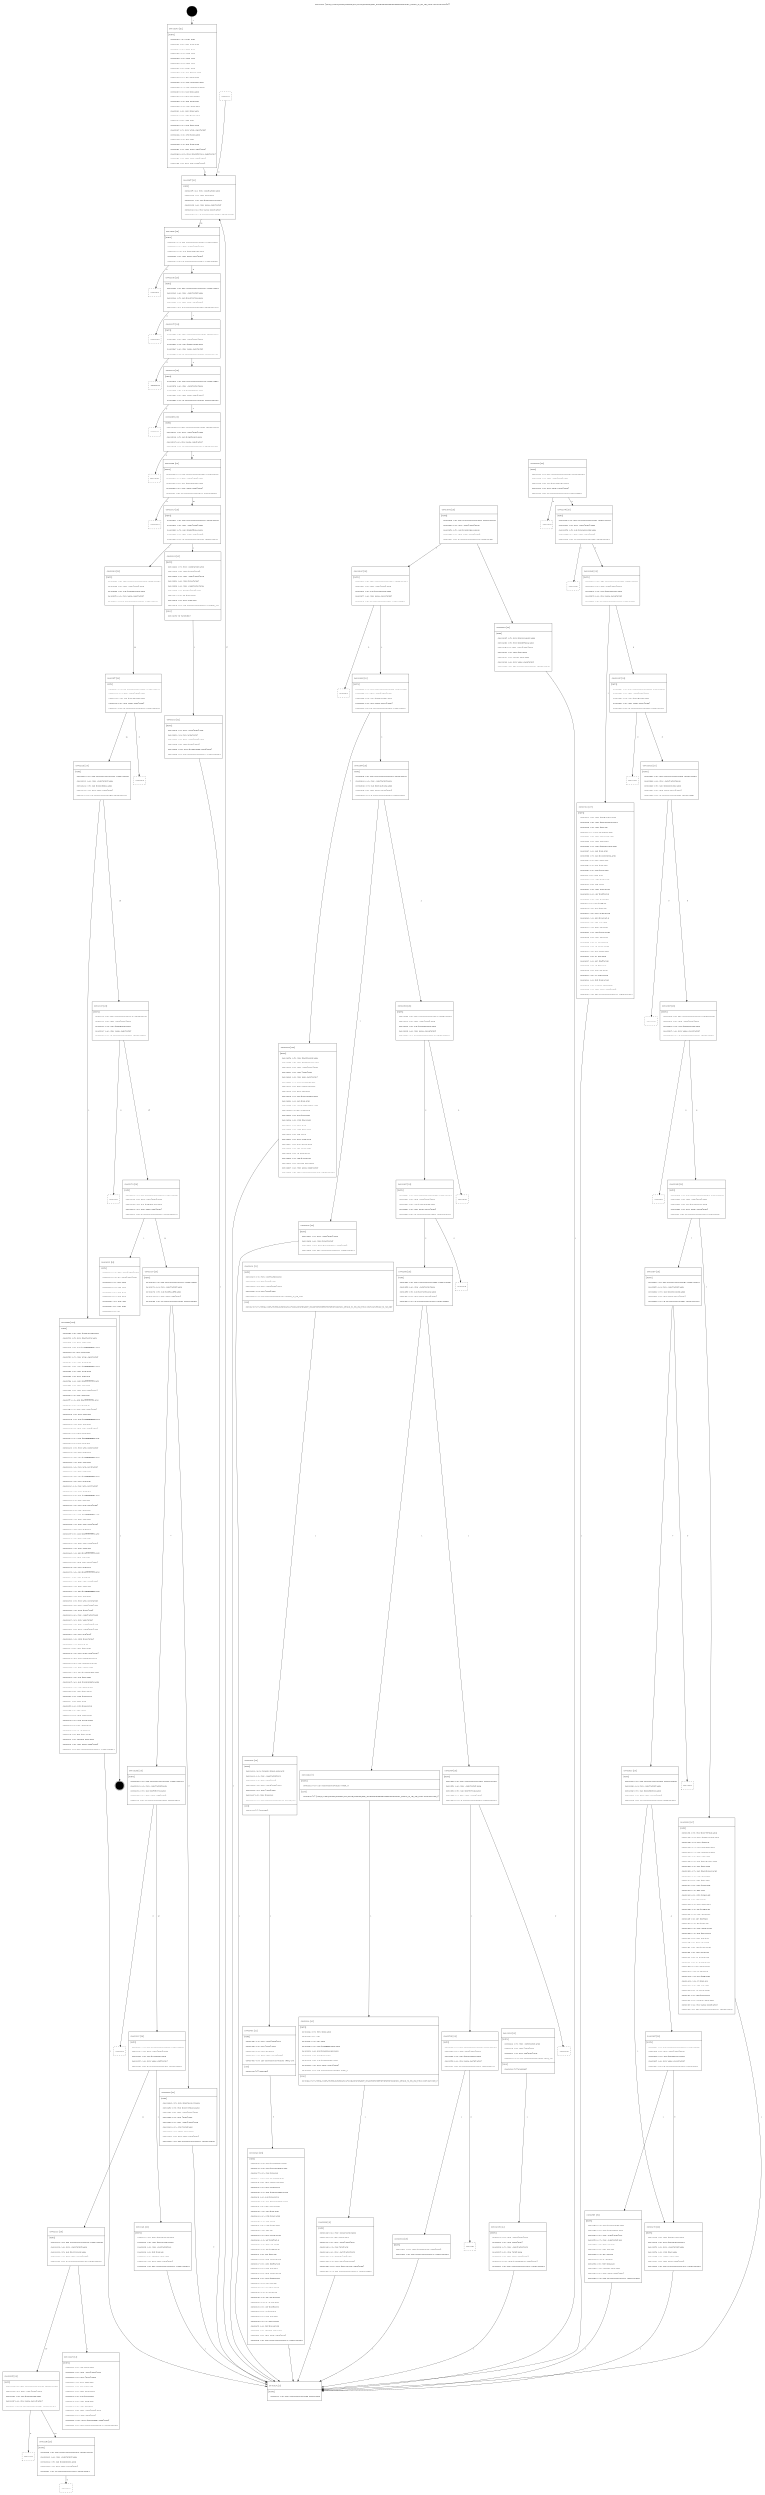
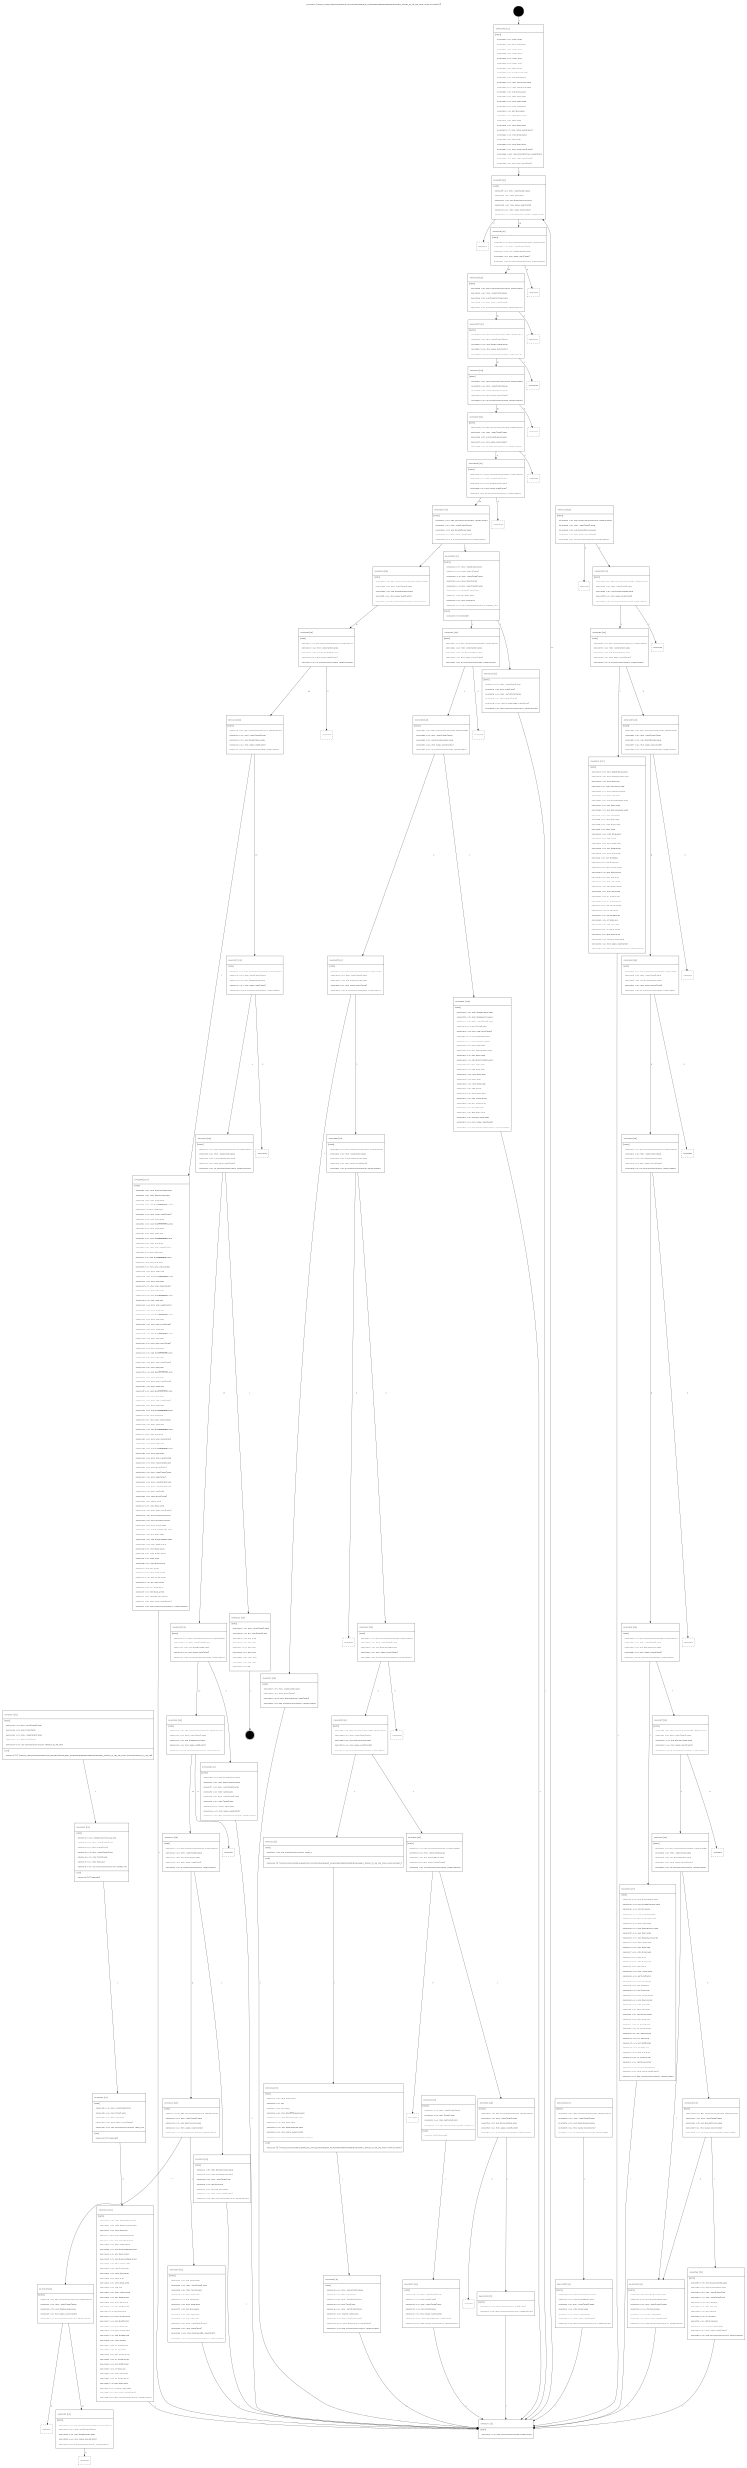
(223, 138) -> (488, 229)
(425, 555) -> (471, 623)
none -> (280, 2417)
